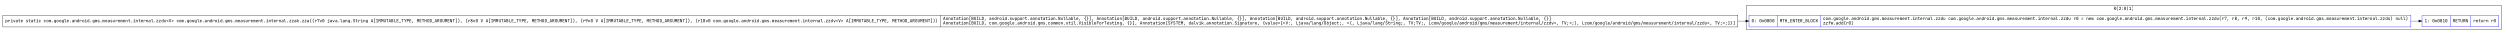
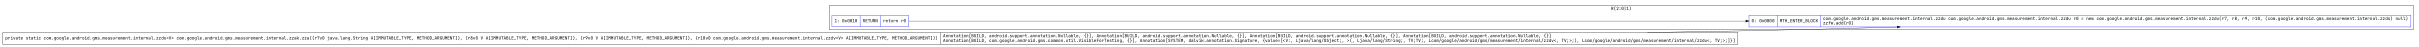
(2415, 21) -> (1327, 21)
